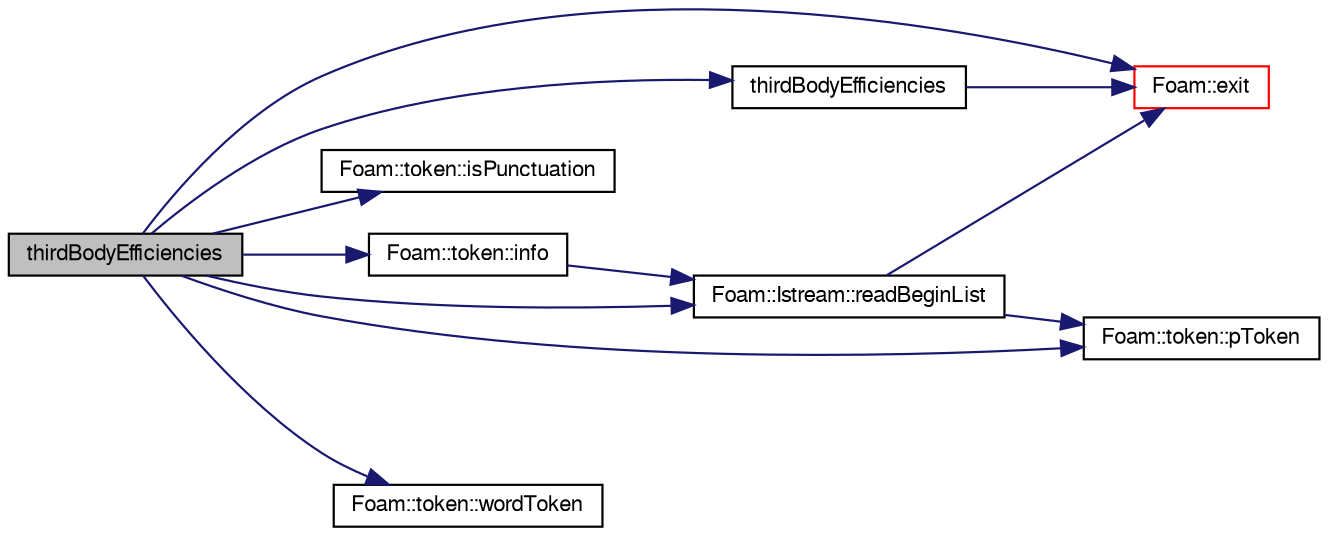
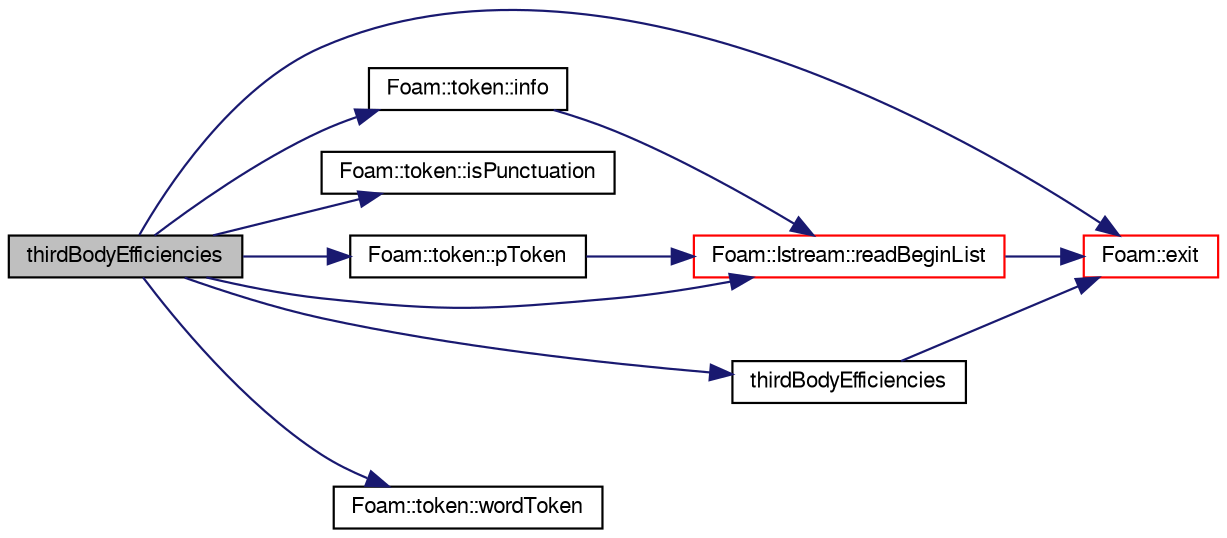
(849, 297) -> (849, 256)
(1033, 318) -> (629, 256)
